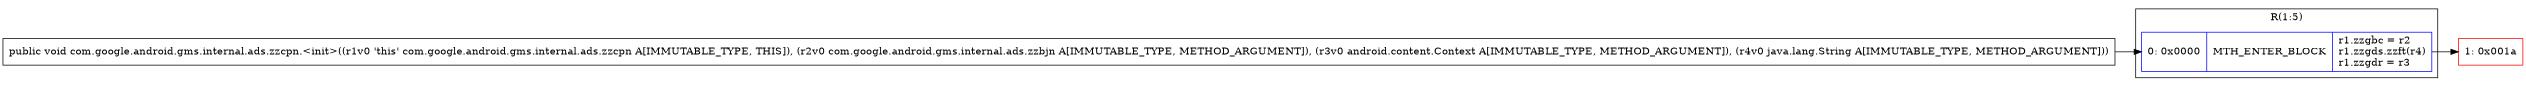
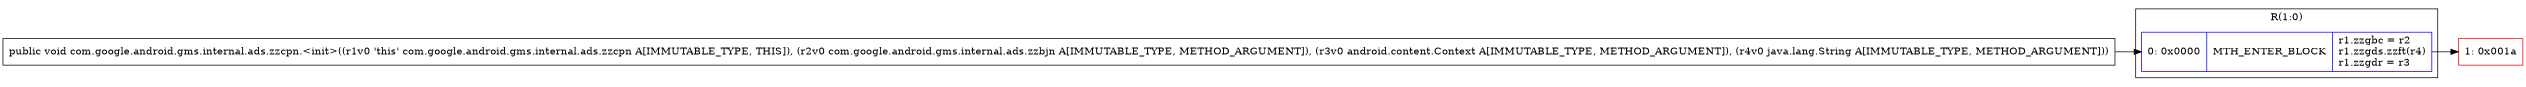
(2287, 17) -> (2287, 17)
